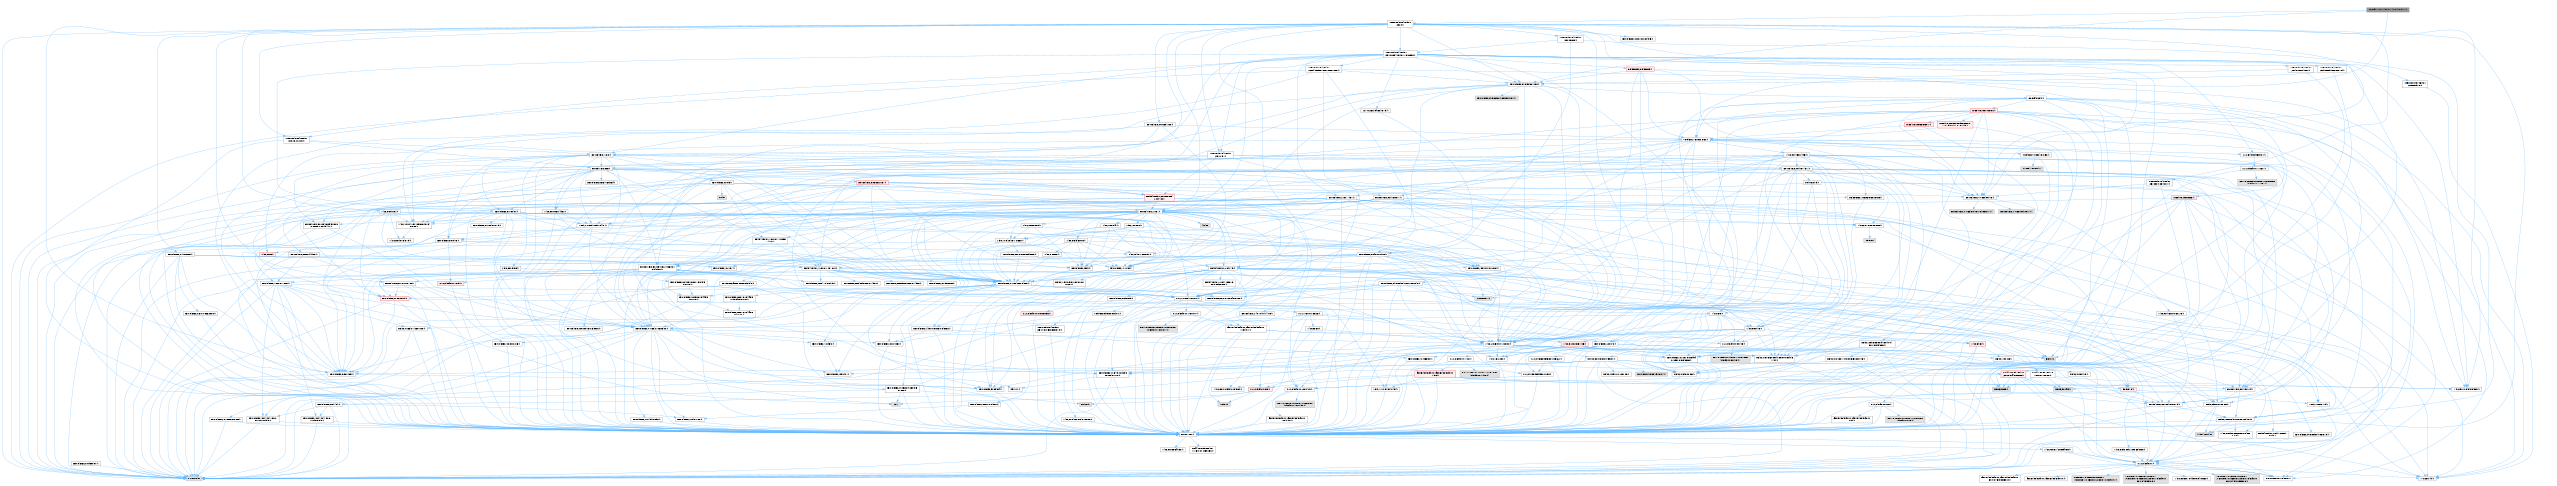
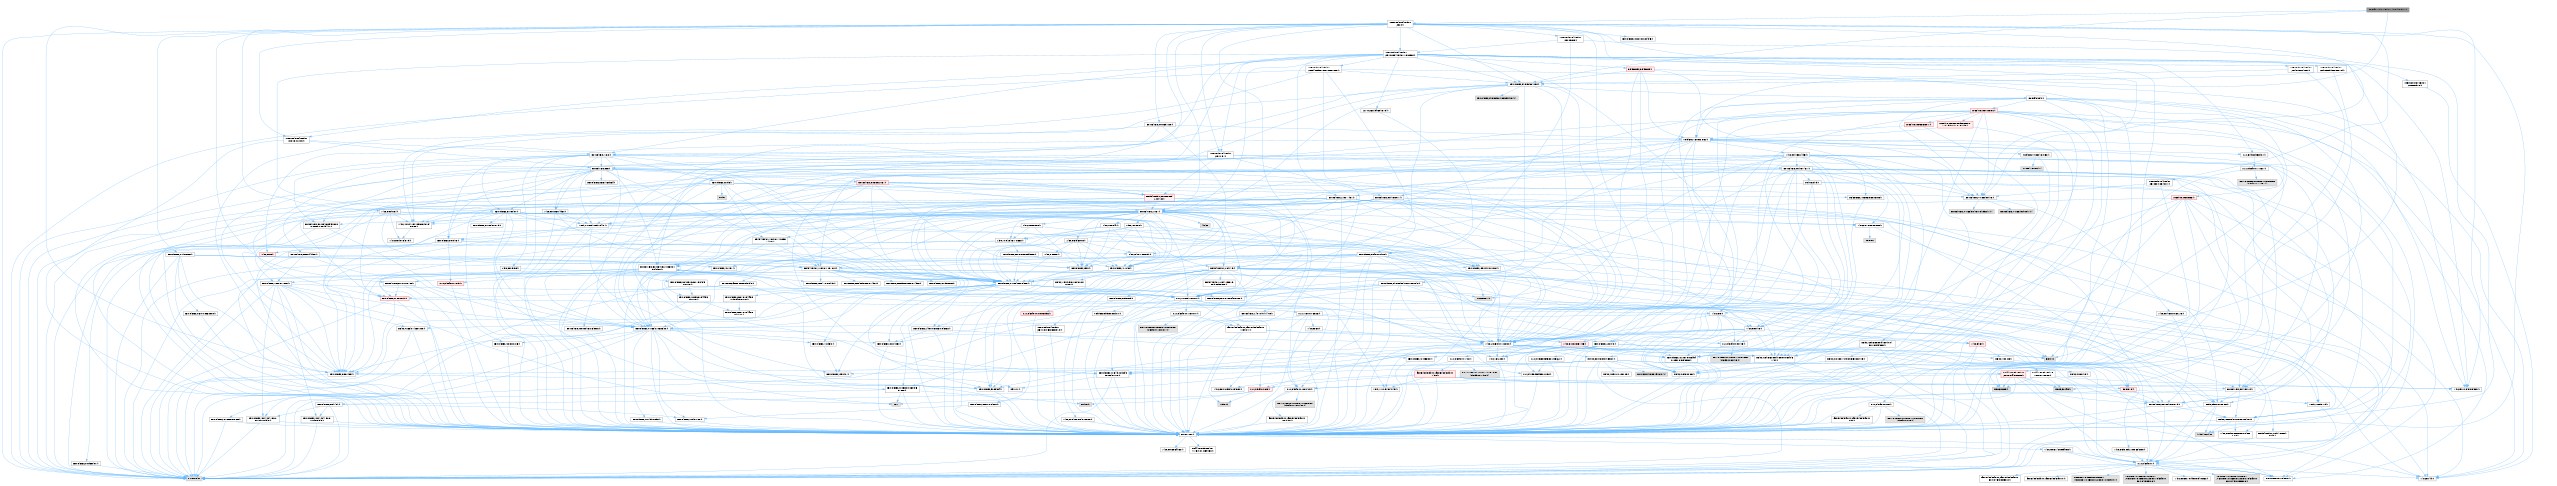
(897, 258) -> (457, 245)
(2312, 435) -> none
